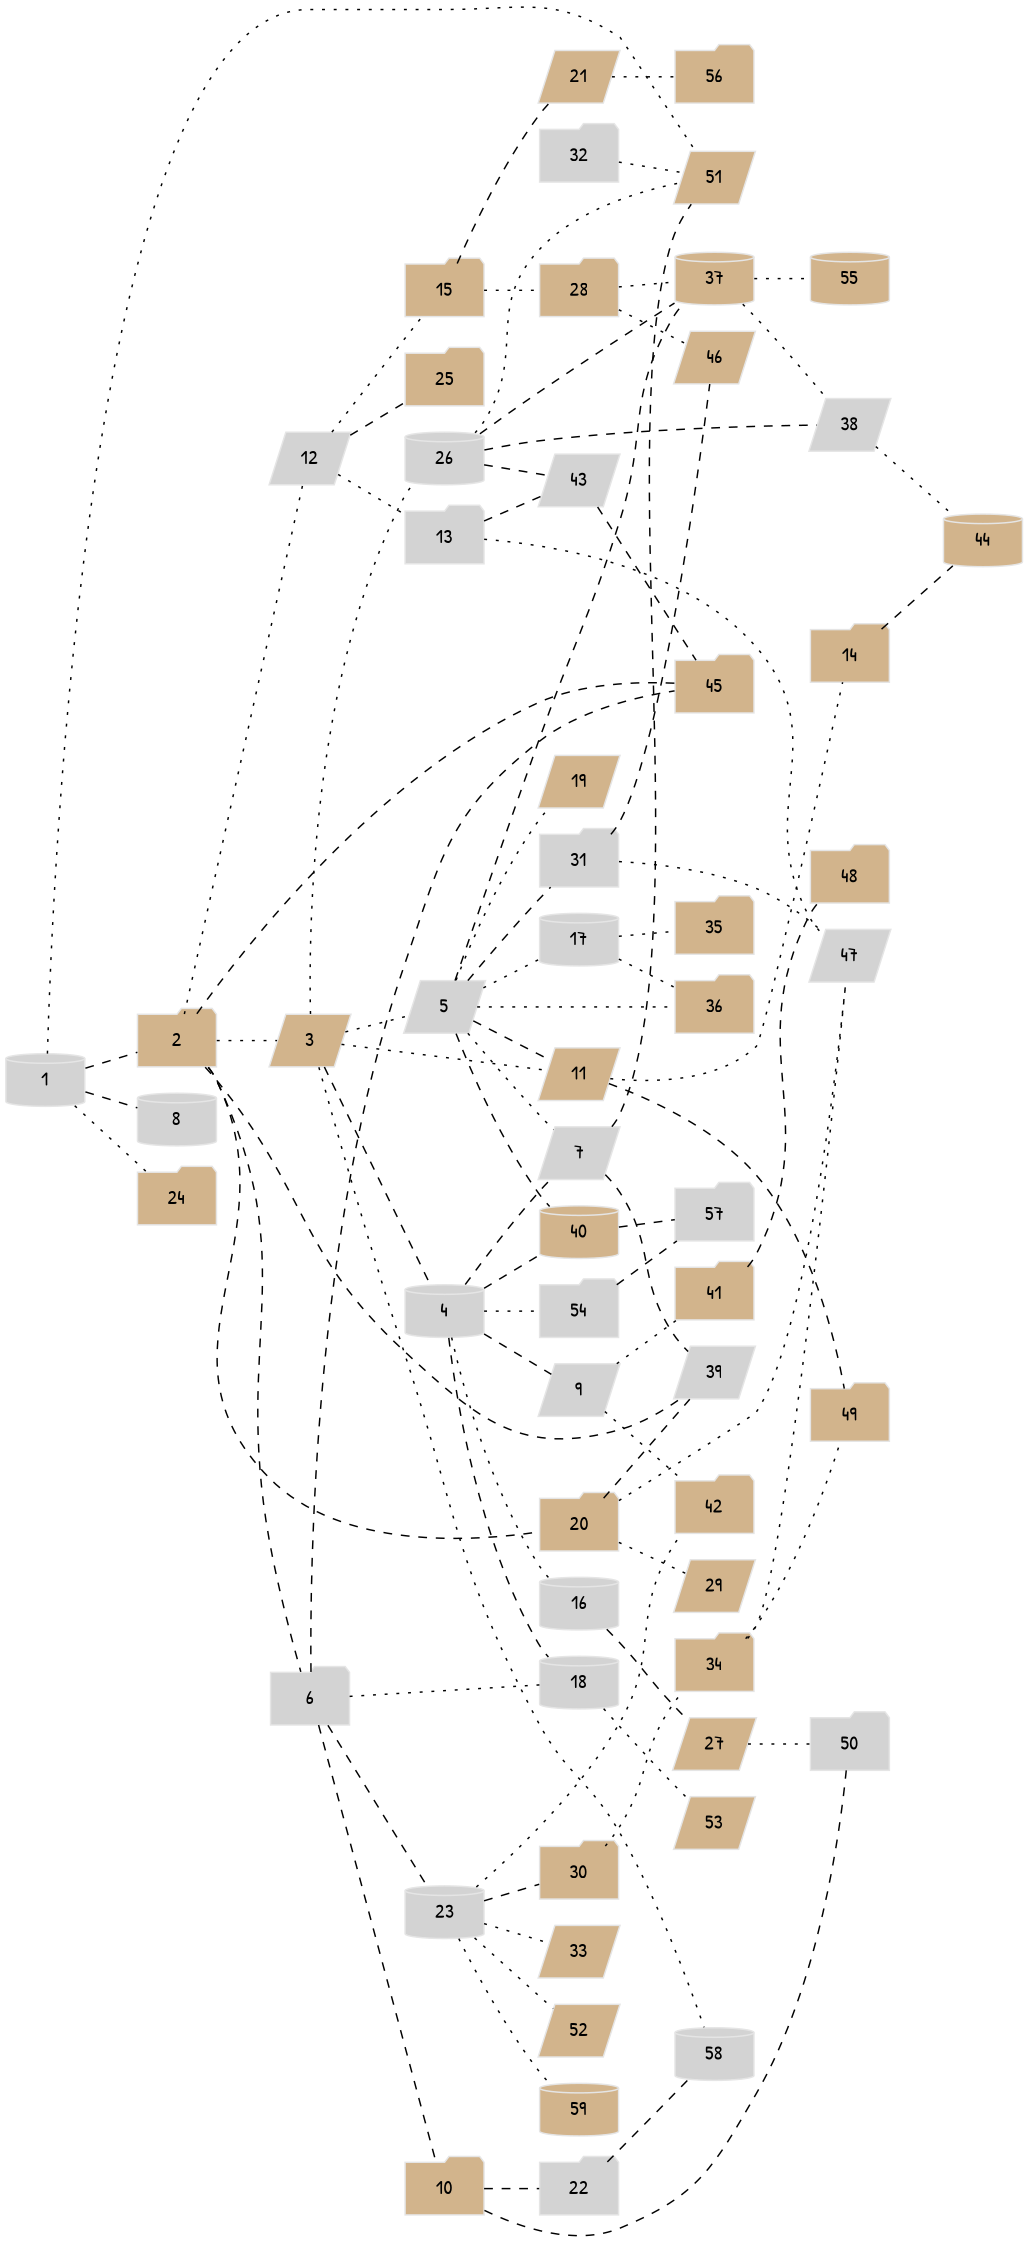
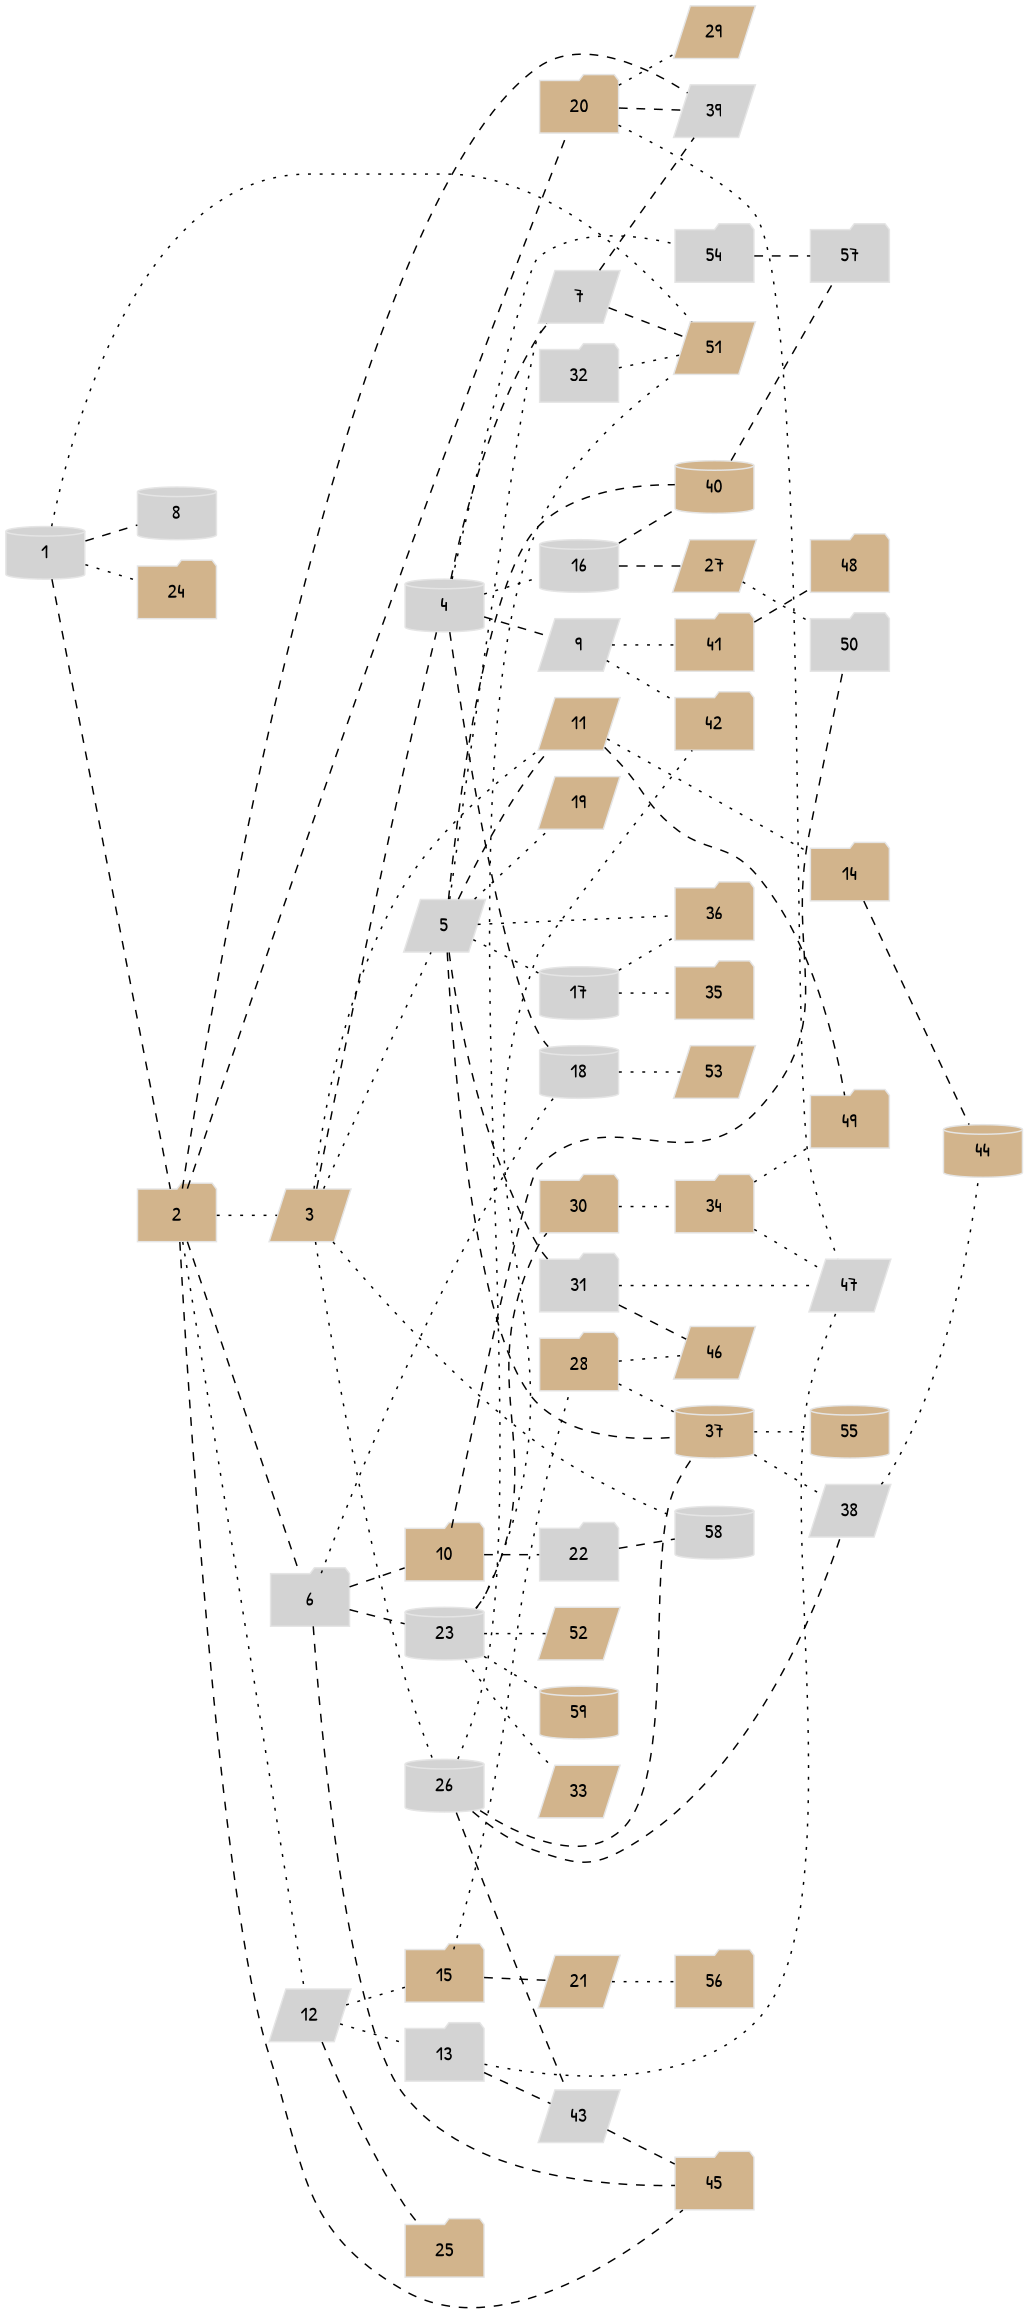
(512, 1272) -> (647, 526)
